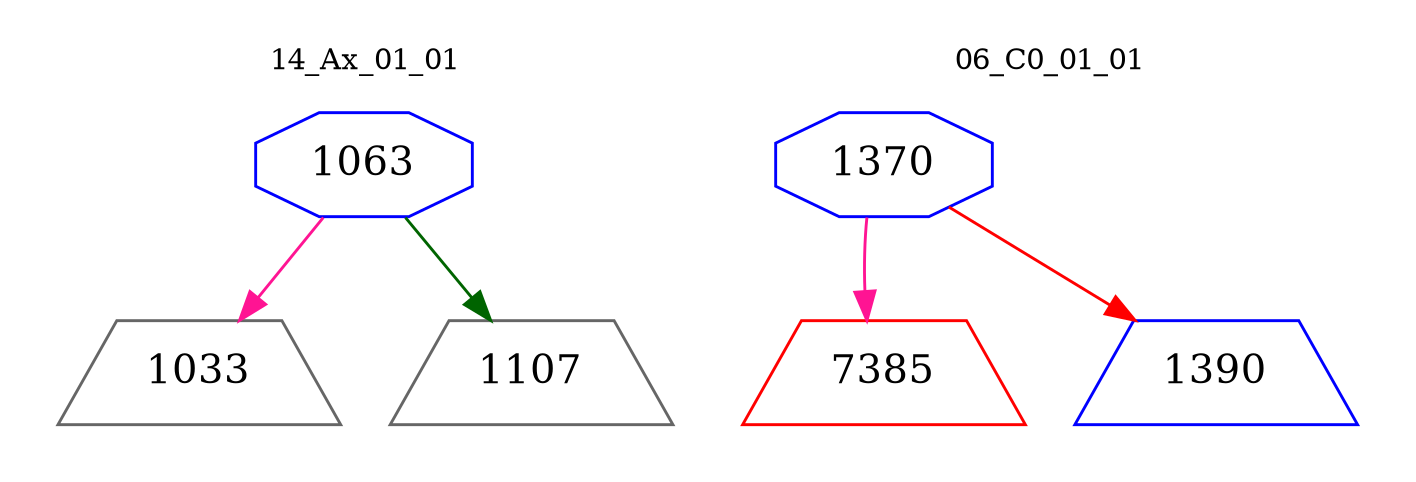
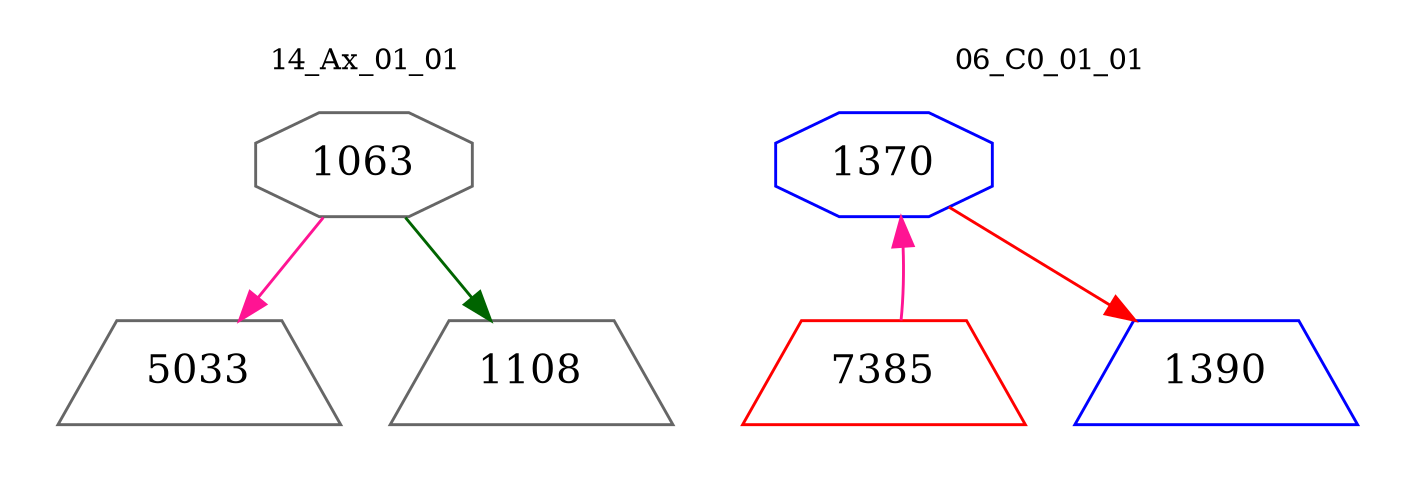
(364, 165) -> (364, 165)
(865, 254) -> (903, 283)
(199, 373) -> (199, 373)
(532, 373) -> (532, 373)
